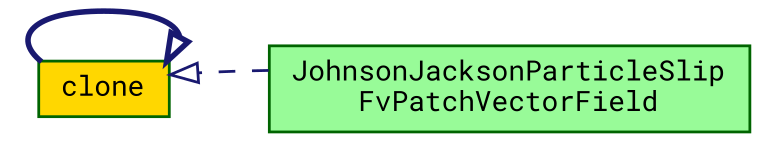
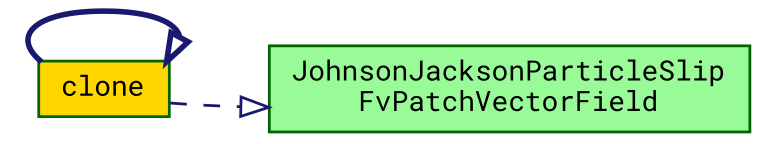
(233, 71) -> (205, 105)
